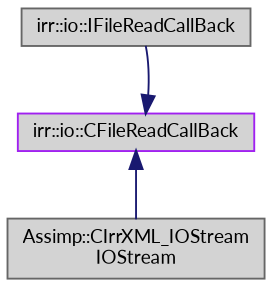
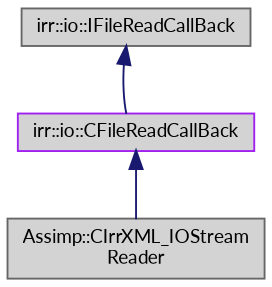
(148, 70) -> (124, 89)
(136, 249) -> (136, 249)
